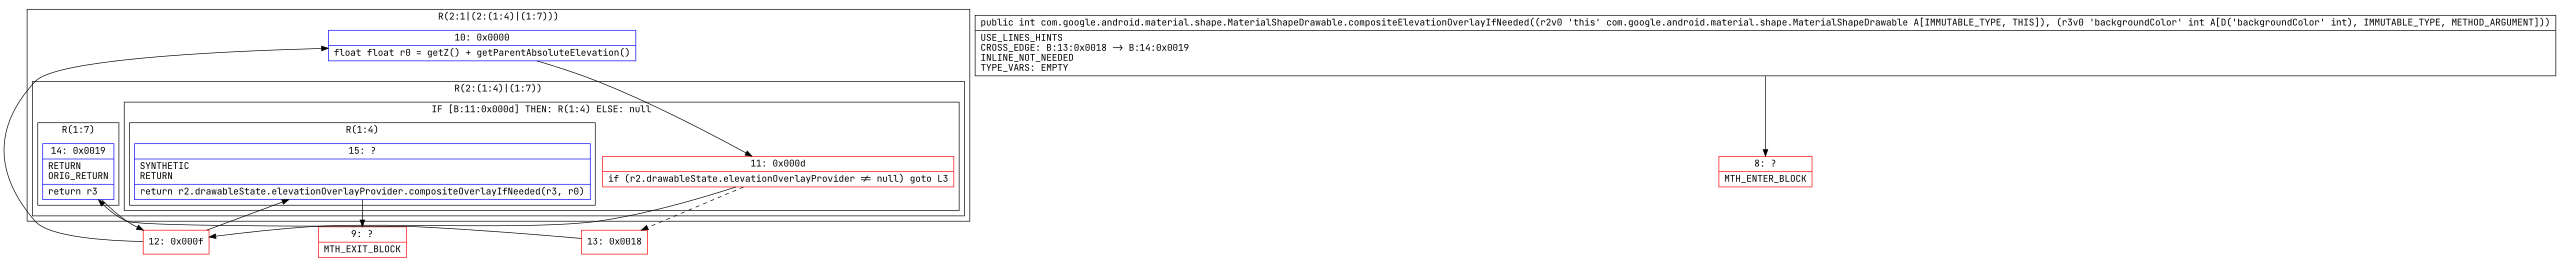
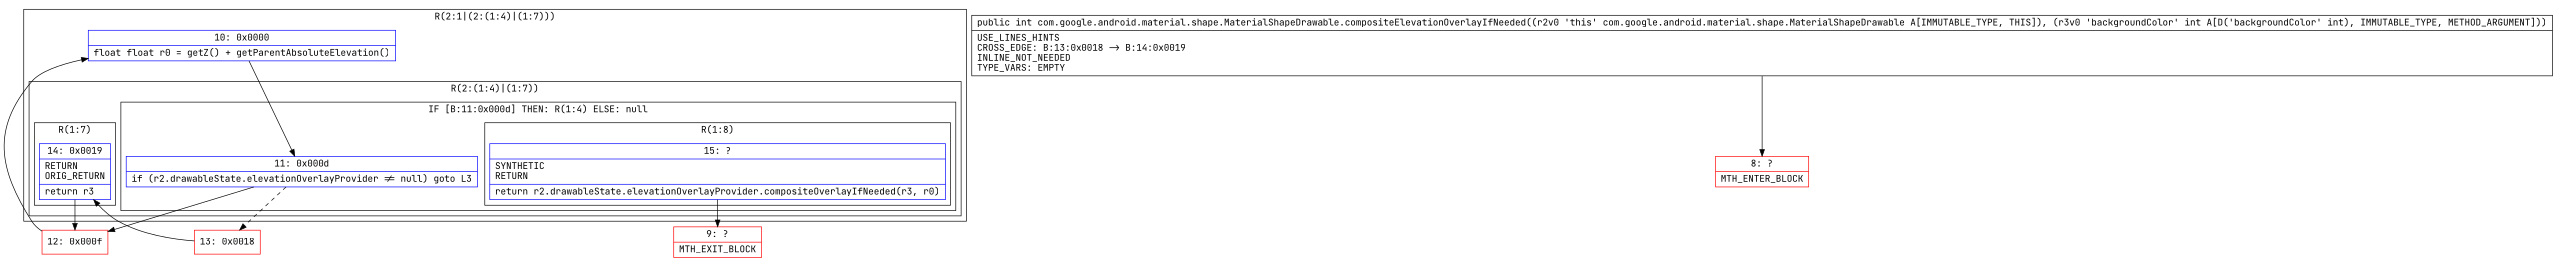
(362, 130) -> (718, 130)
(778, 172) -> (302, 172)
(245, 216) -> none
